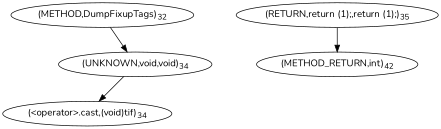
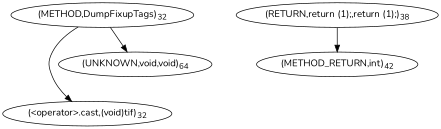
(405, 14) -> (405, 14)
(184, 63) -> (184, 63)
(114, 86) -> (50, 59)
(142, 113) -> (142, 113)
